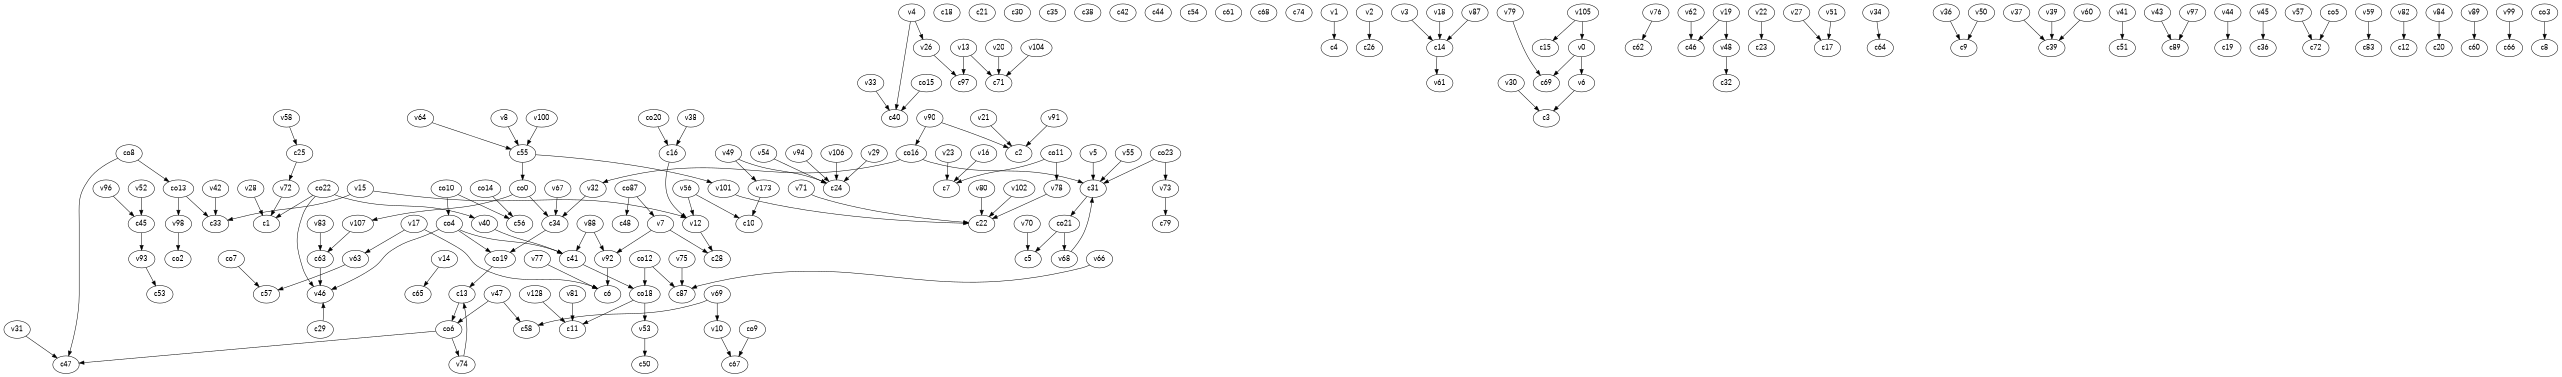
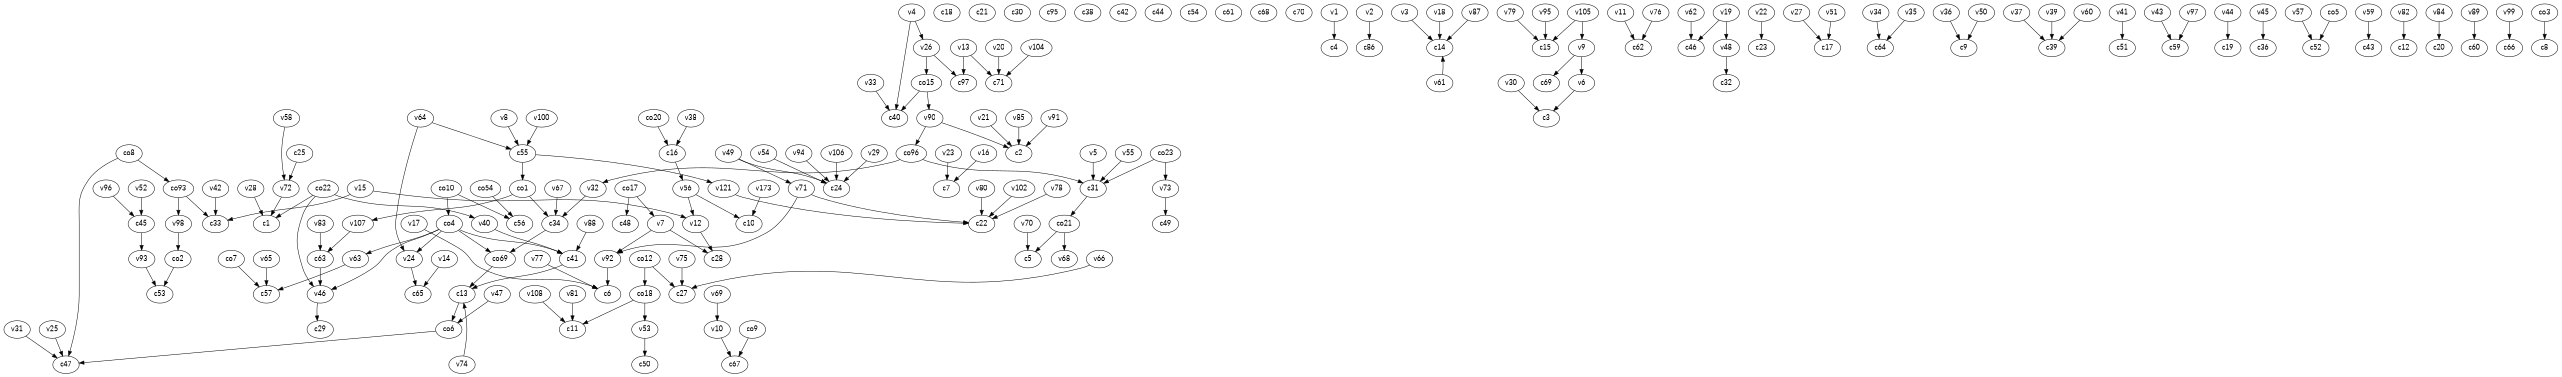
(1053, 13) -> (1053, 13)
(1299, 13) -> (1299, 13)
none -> (1545, 13)
none -> (1621, 13)
none -> (1911, 13)
(1523, 47) -> (1526, 29)
(1369, 48) -> (1369, 48)
(1582, 48) -> (1582, 48)
(2175, 48) -> (2175, 48)
(2316, 48) -> (2316, 48)
(2369, 48) -> (2369, 48)
none -> (926, 63)
(1437, 63) -> (1443, 68)
none -> (928, 98)
none -> (1019, 118)
(292, 134) -> (282, 151)
(911, 154) -> (911, 154)
(1056, 154) -> none
(741, 166) -> (773, 175)
(178, 189) -> (178, 189)
(485, 189) -> (485, 189)
(523, 189) -> (523, 189)
(630, 189) -> (630, 189)
(724, 189) -> (724, 189)
(666, 191) -> (677, 166)
(1166, 224) -> (1166, 224)
(1086, 229) -> none
(598, 239) -> (719, 247)
(387, 240) -> (396, 244)
none -> (266, 259)
none -> (409, 259)
(500, 259) -> (500, 259)
(604, 274) -> (522, 276)
none -> (170, 275)
(535, 294) -> (535, 294)
(682, 294) -> (682, 294)
(323, 314) -> (317, 309)
none -> (52, 330)
(527, 330) -> none
(454, 345) -> none
